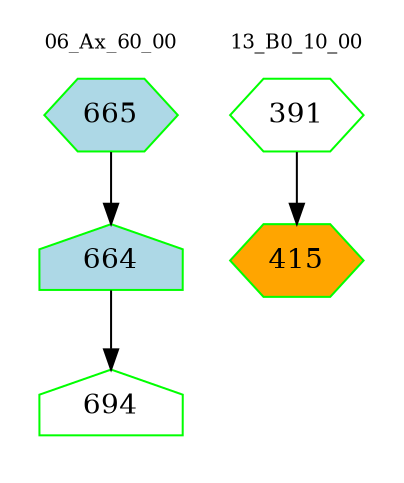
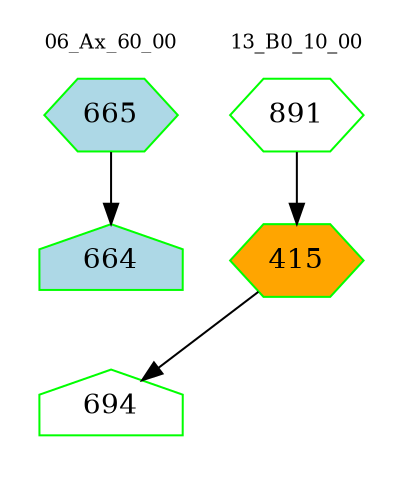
(297, 115) -> (297, 115)
(111, 320) -> (211, 328)
